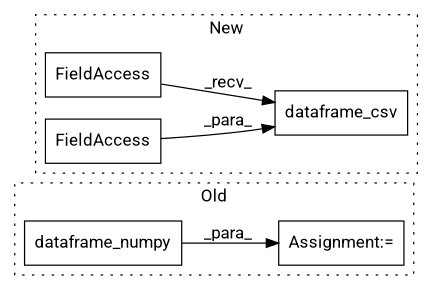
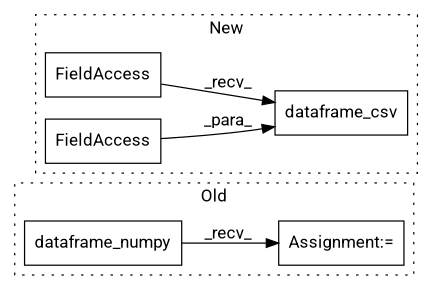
(228, 234) -> (228, 234)
